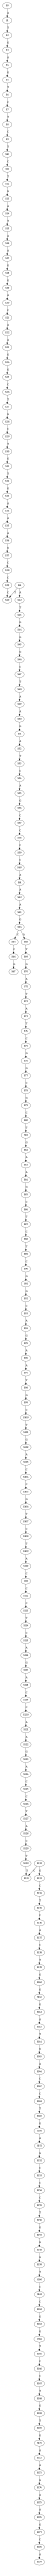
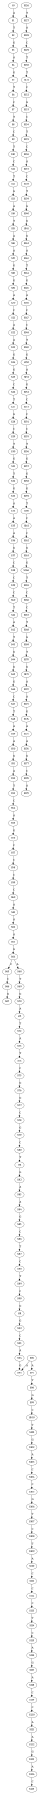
(14, 592) -> (13, 607)
(26, 1350) -> (26, 1365)
(26, 1796) -> none
(33, 1870) -> (26, 87)
